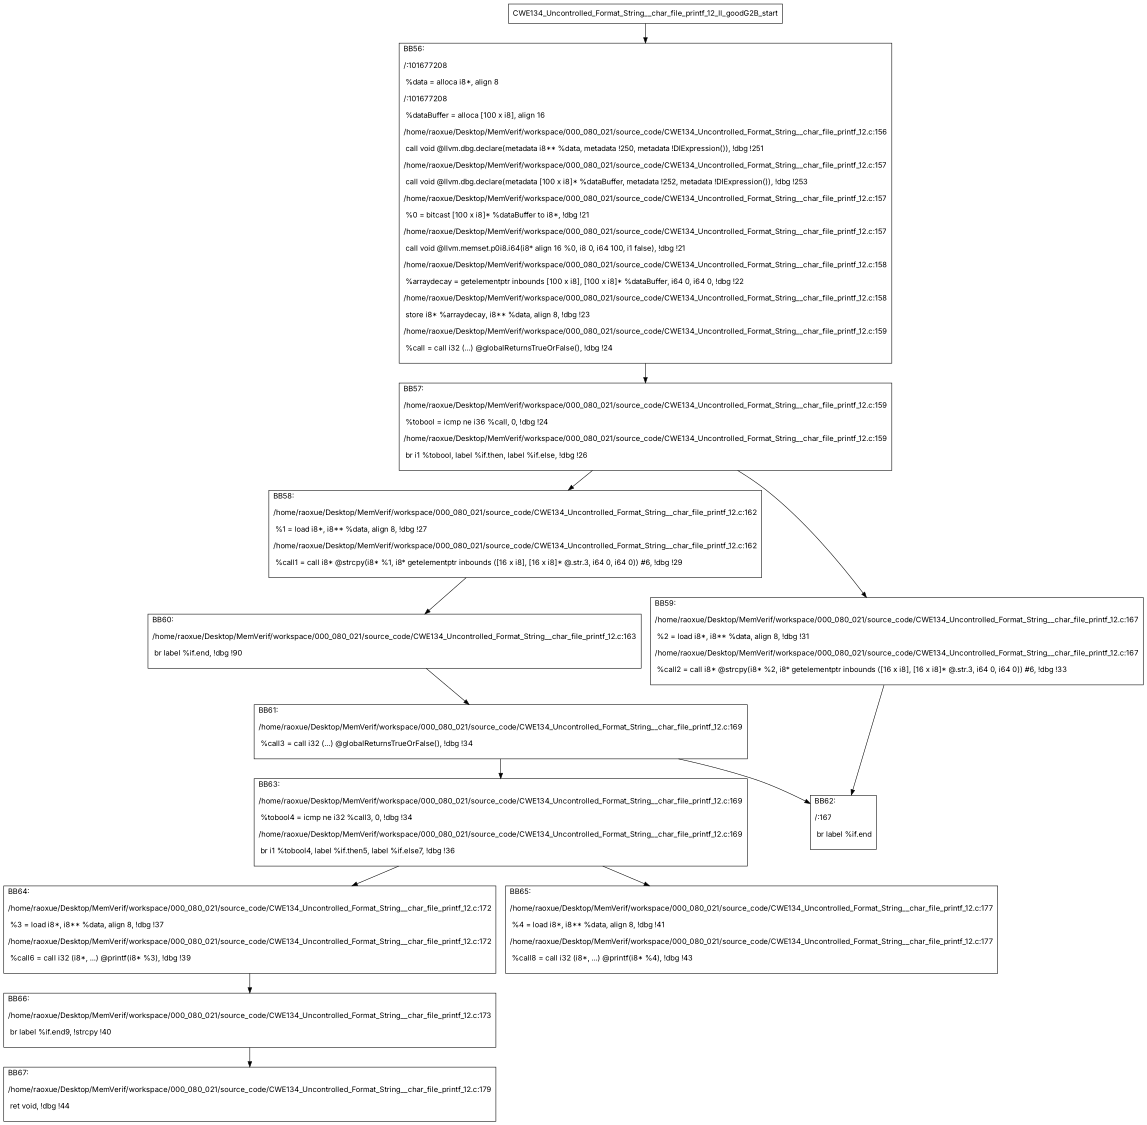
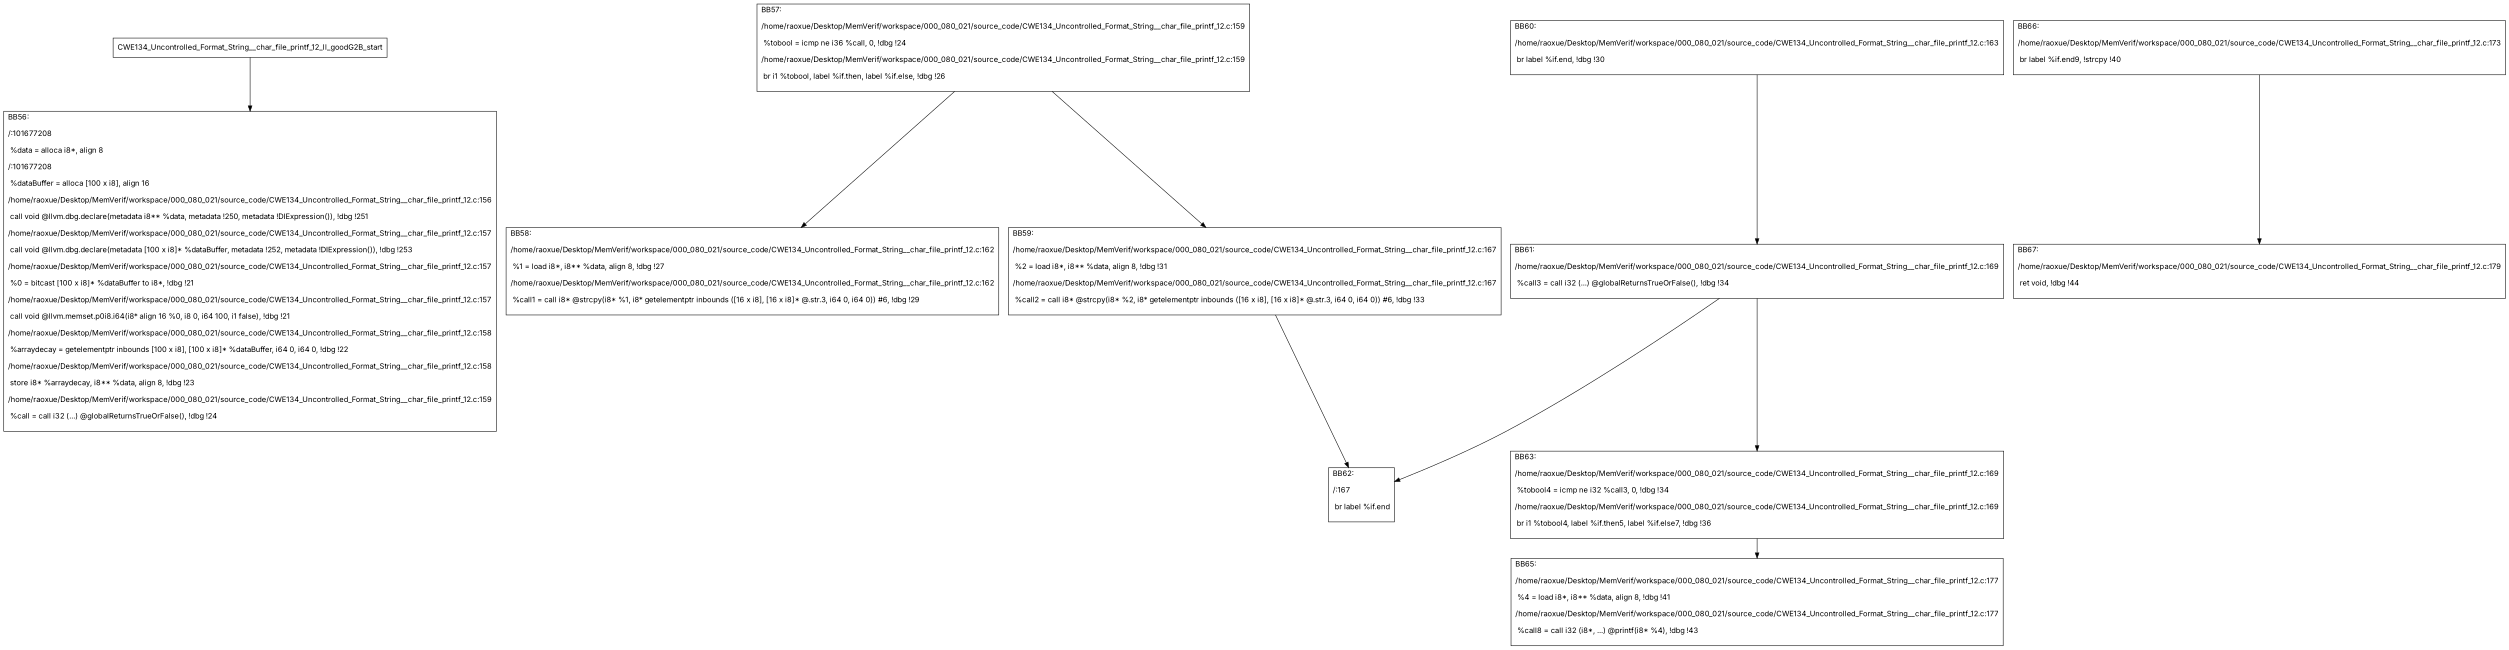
(645, 370) -> none
(448, 594) -> none
(198, 653) -> (1560, 60)
(250, 930) -> none
